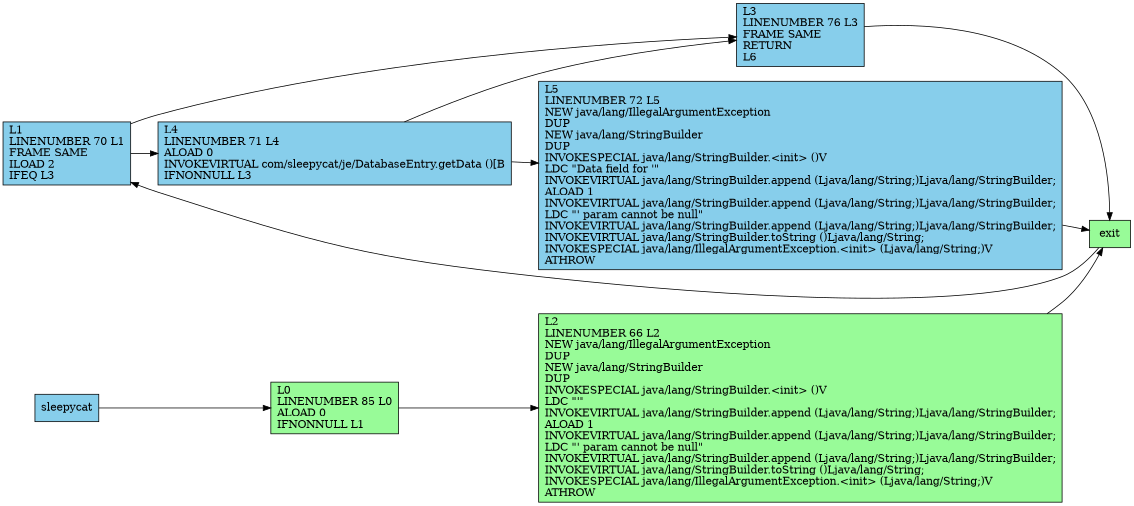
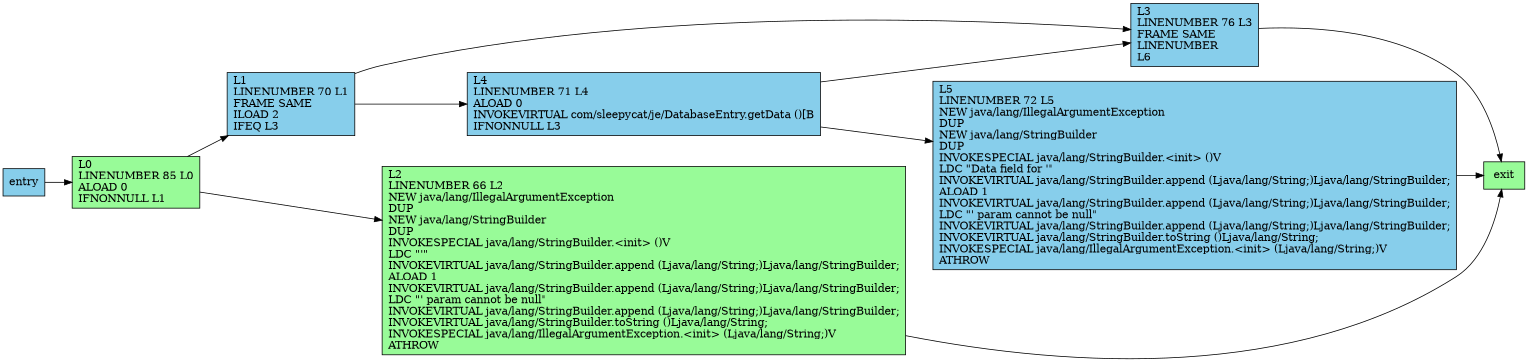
(800, 35) -> (1195, 35)
(619, 285) -> (204, 148)
(67, 408) -> (24, 182)
